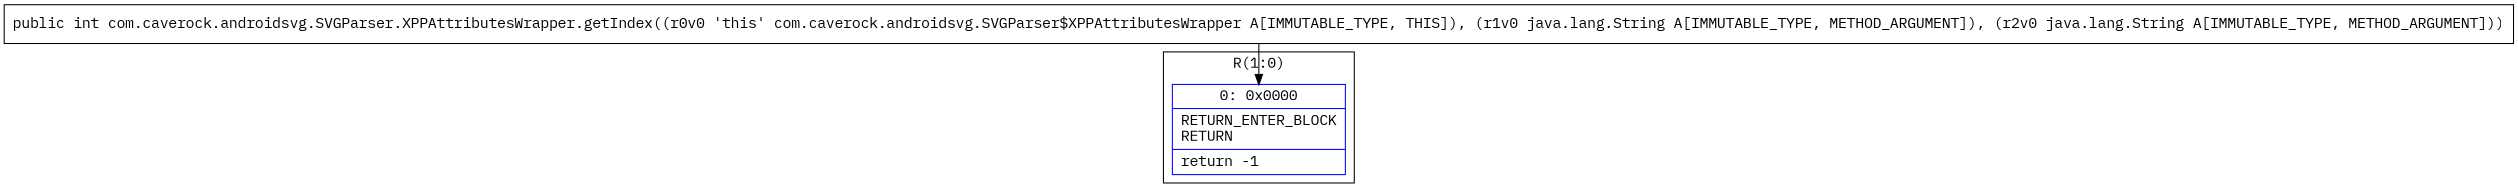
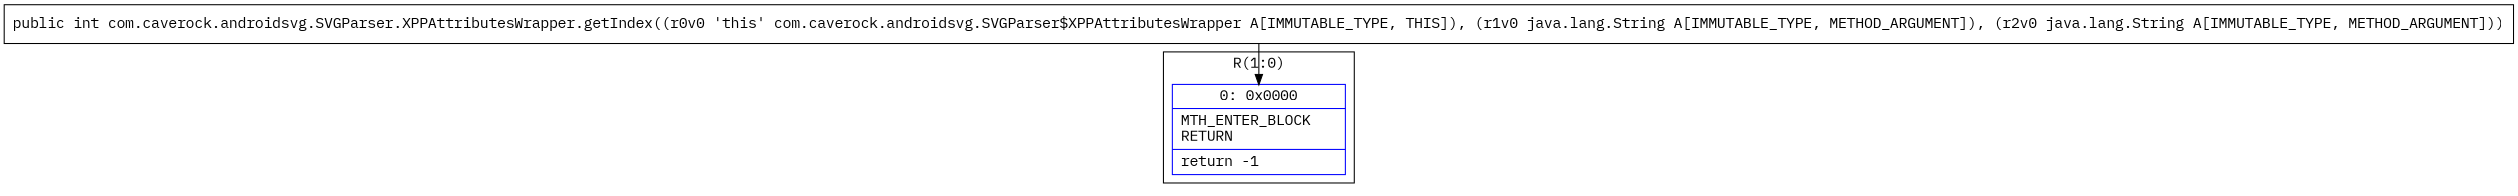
(1259, 121) -> (1246, 121)
